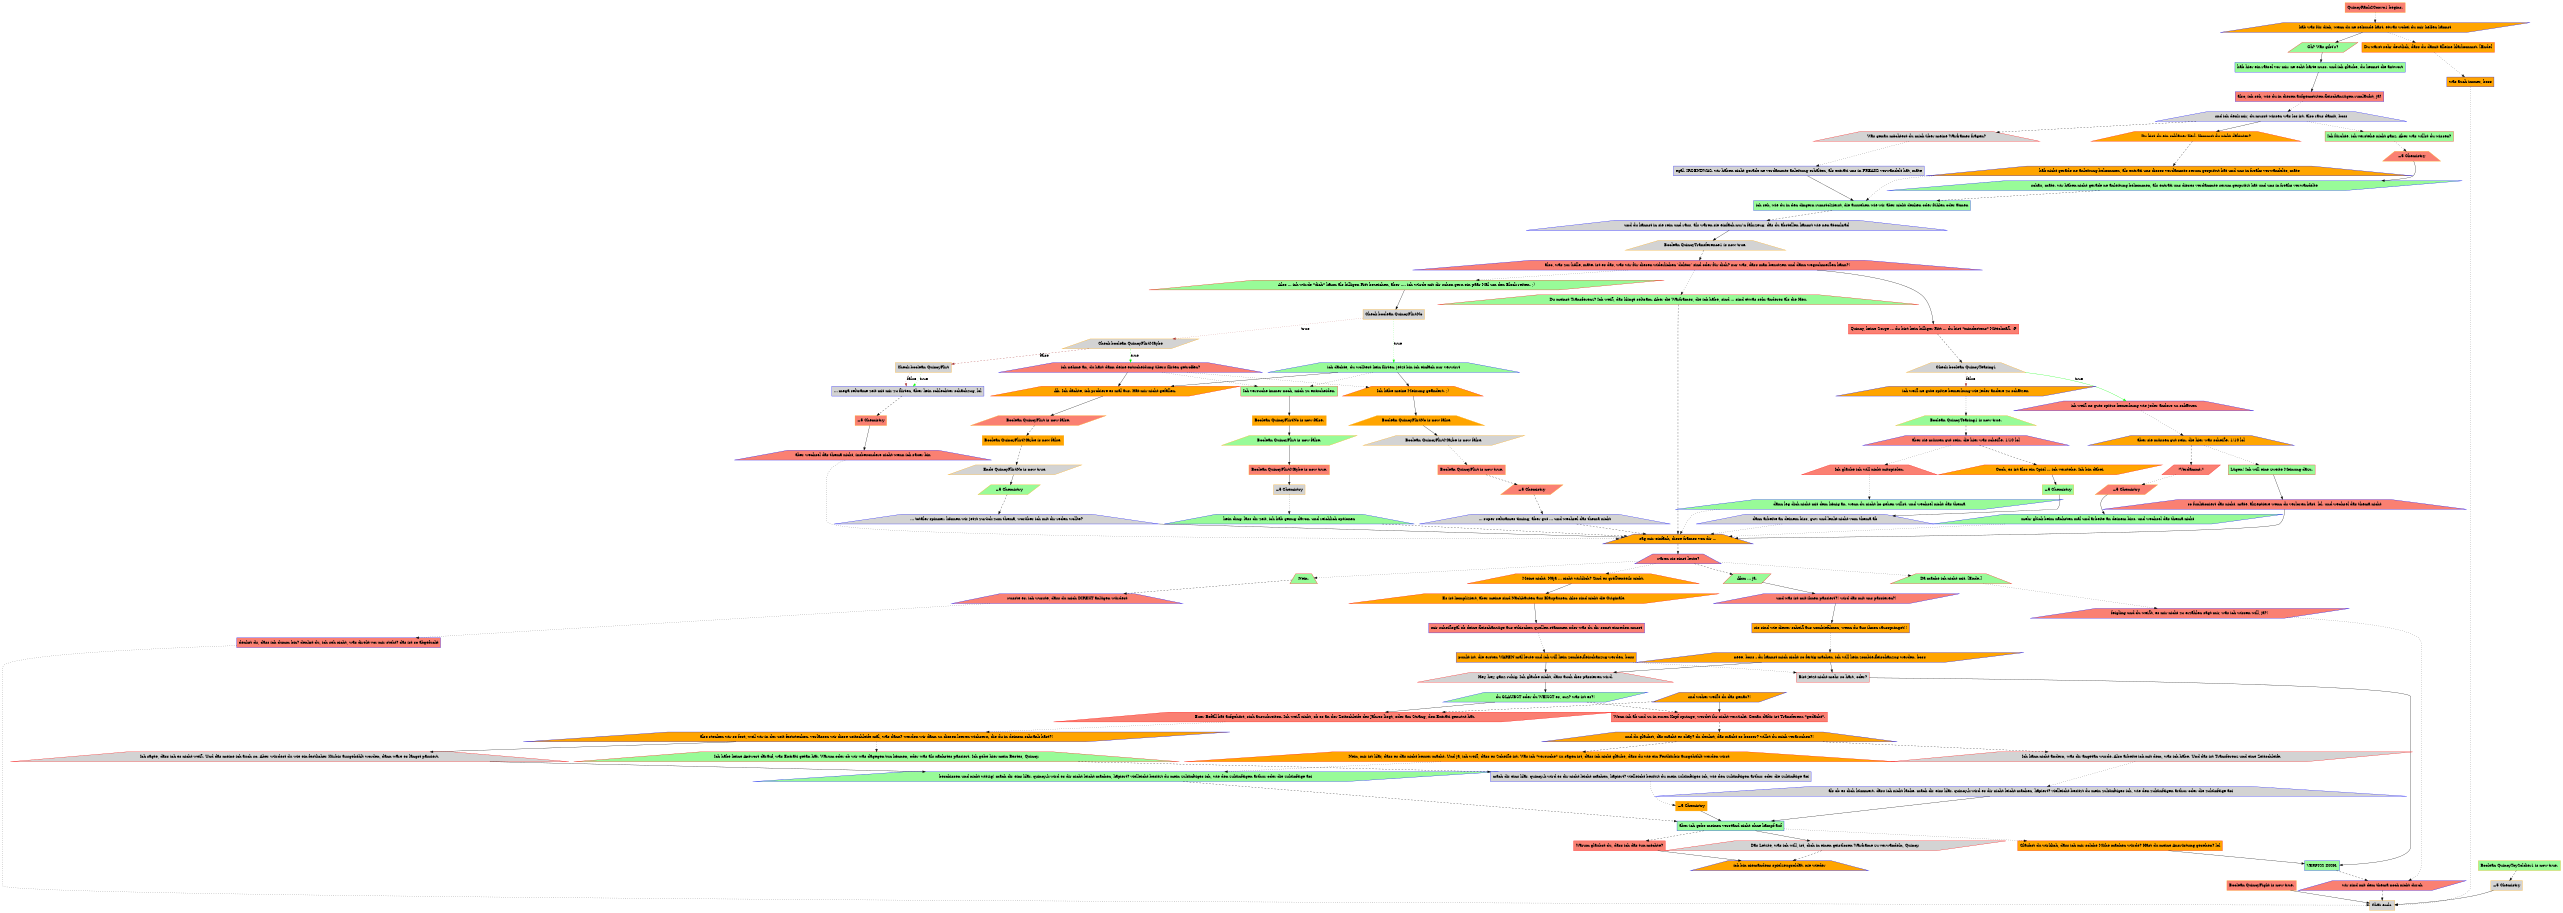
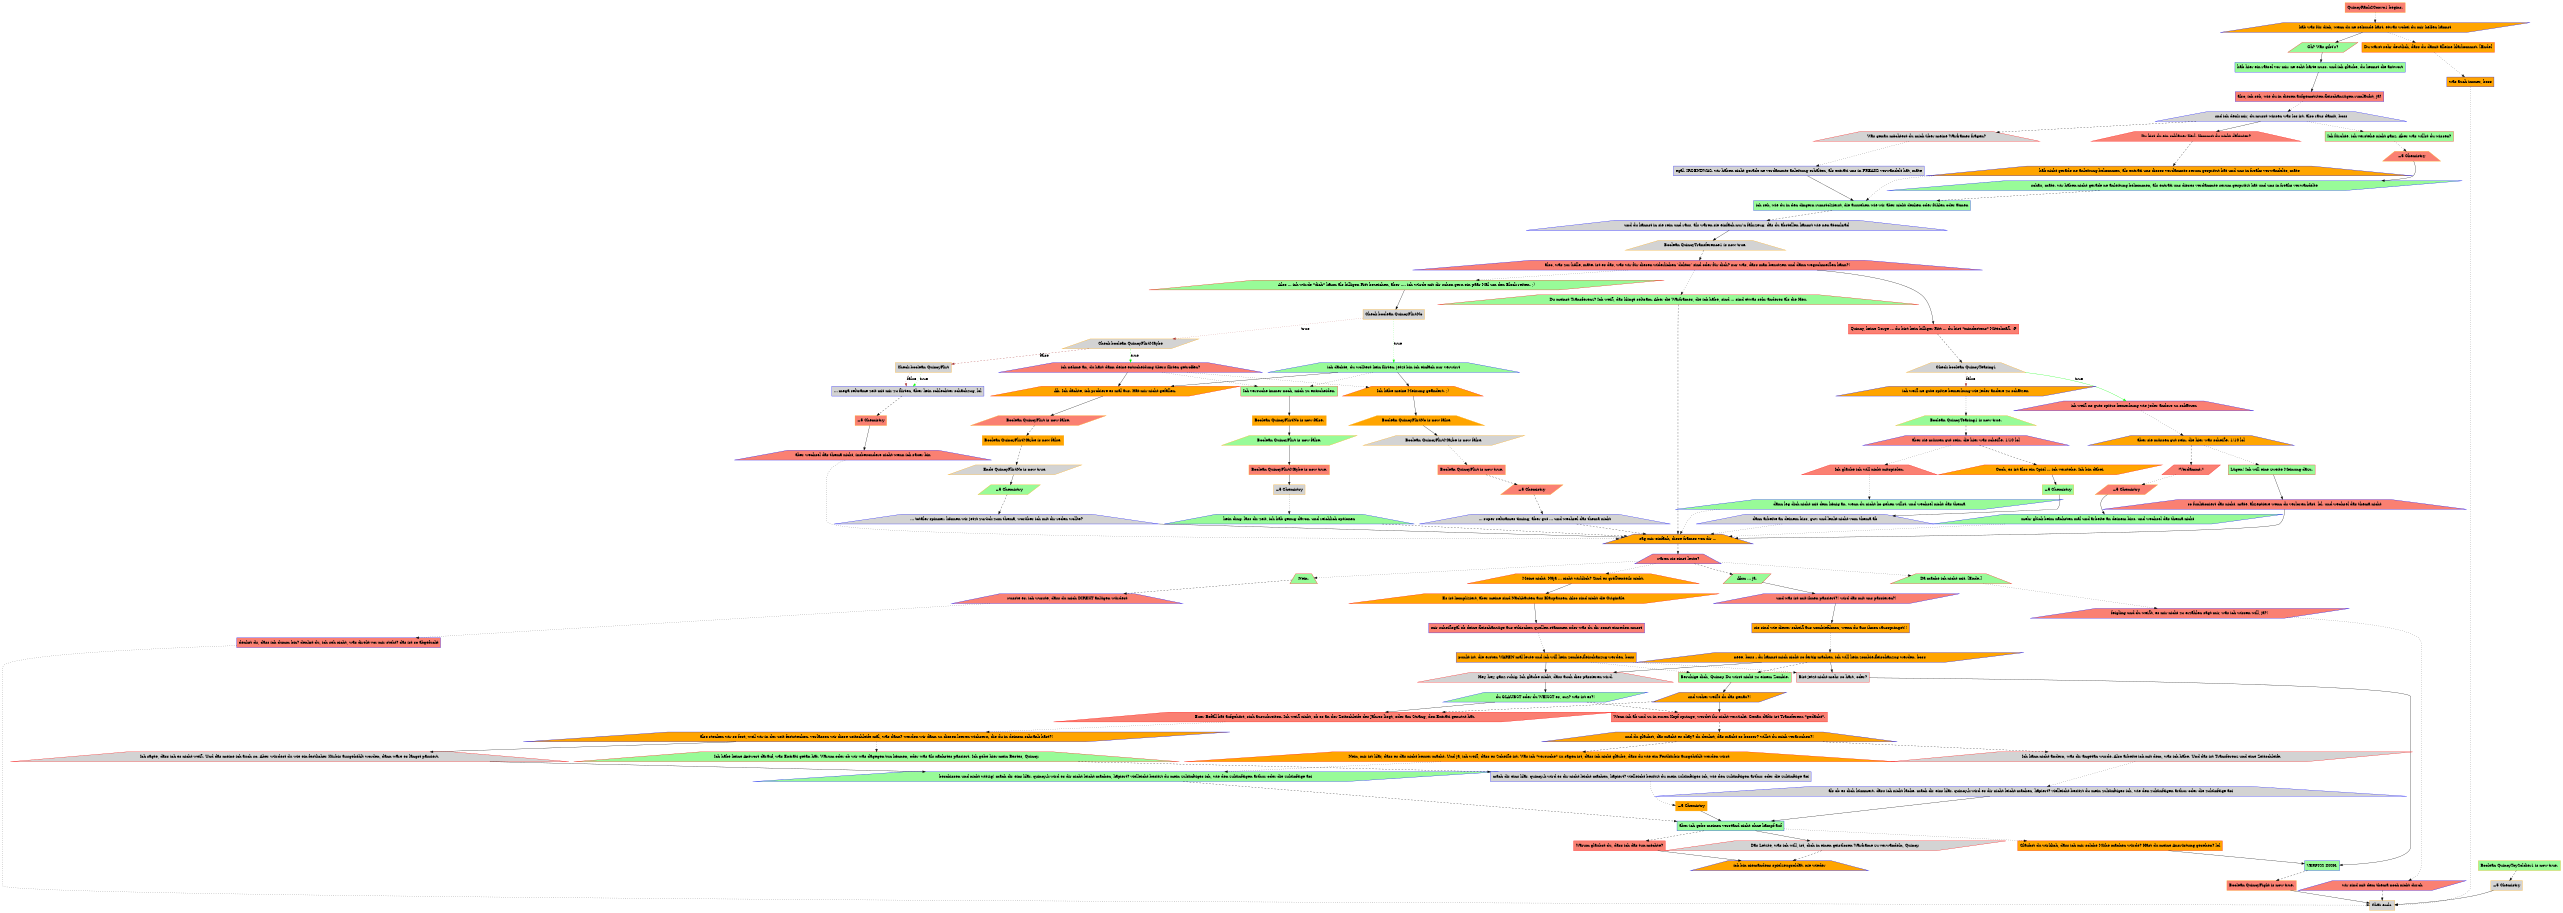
(2196, 136) -> (2196, 136)
none -> (1735, 677)
(2351, 875) -> (2293, 875)
